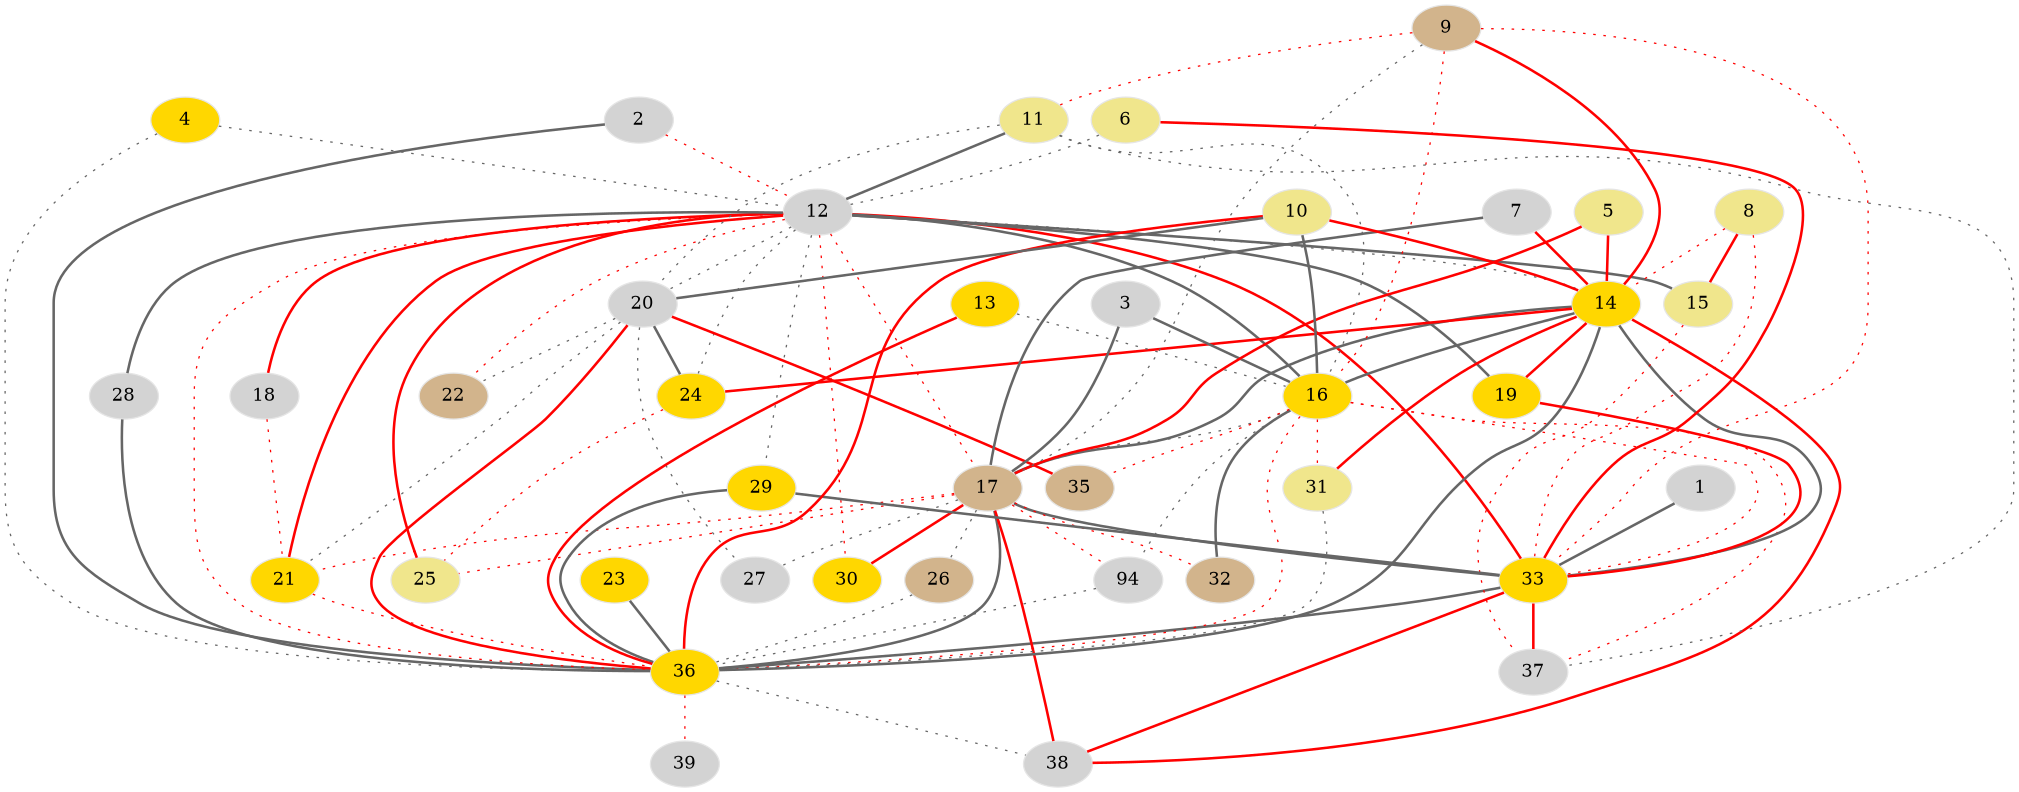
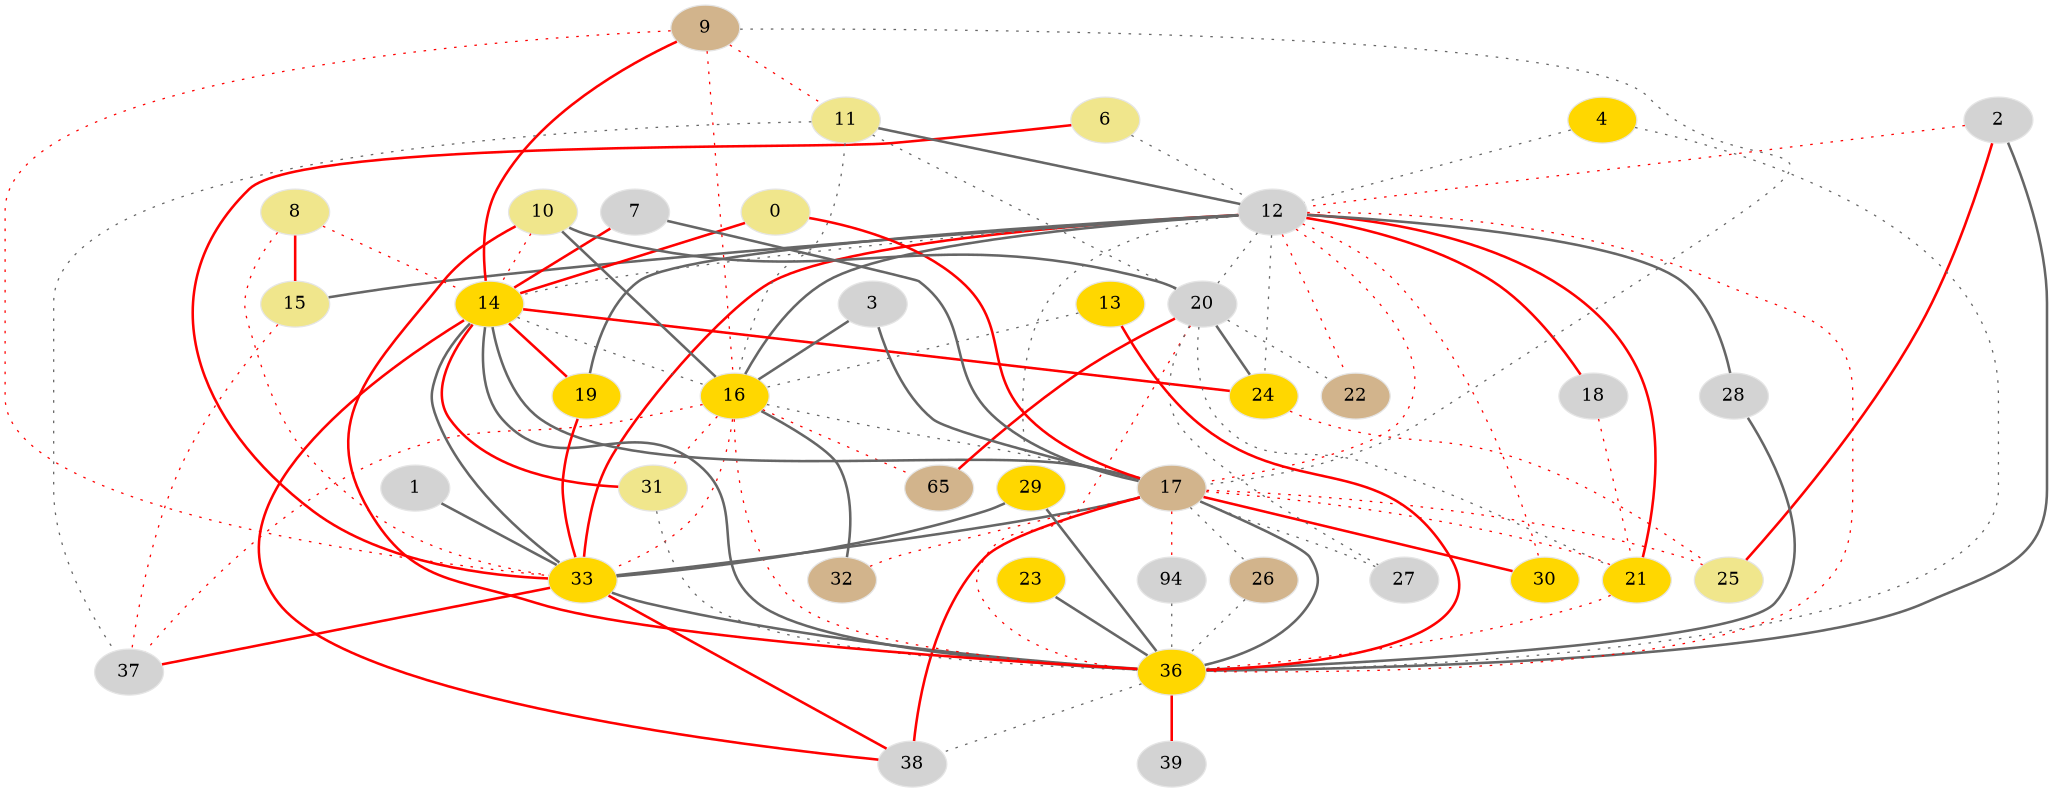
(1609, 212) -> (776, 212)
(1442, 248) -> (516, 258)
(487, 287) -> (1895, 367)
(1471, 341) -> (611, 352)
(1204, 473) -> none
(1080, 488) -> (939, 488)
(394, 541) -> (1085, 500)
(685, 718) -> (1172, 718)
